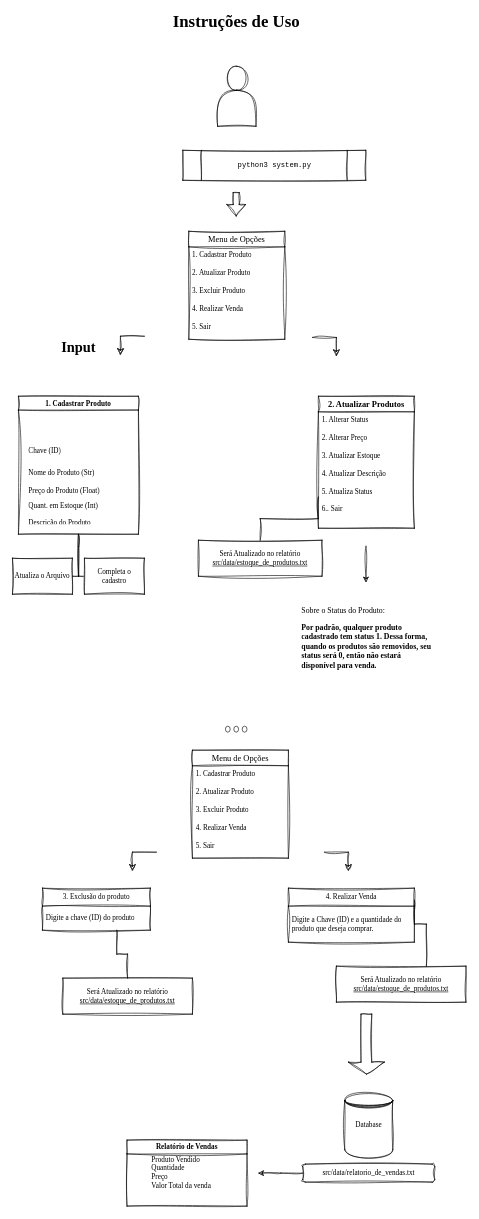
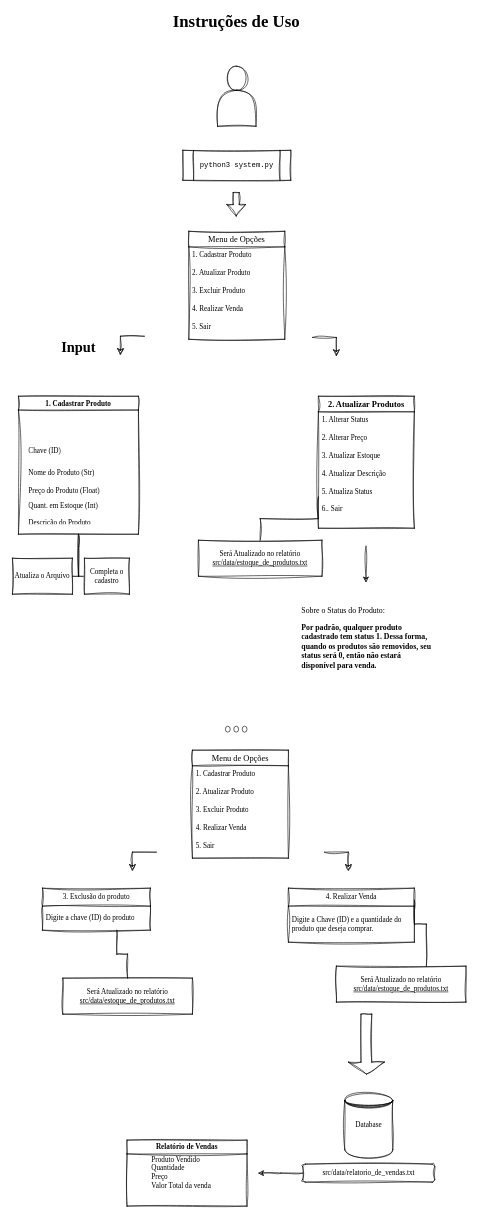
(274, 165) -> (237, 165)
(114, 576) -> (107, 576)
